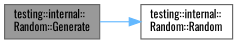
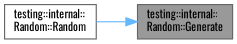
(115, 22) -> (111, 22)
